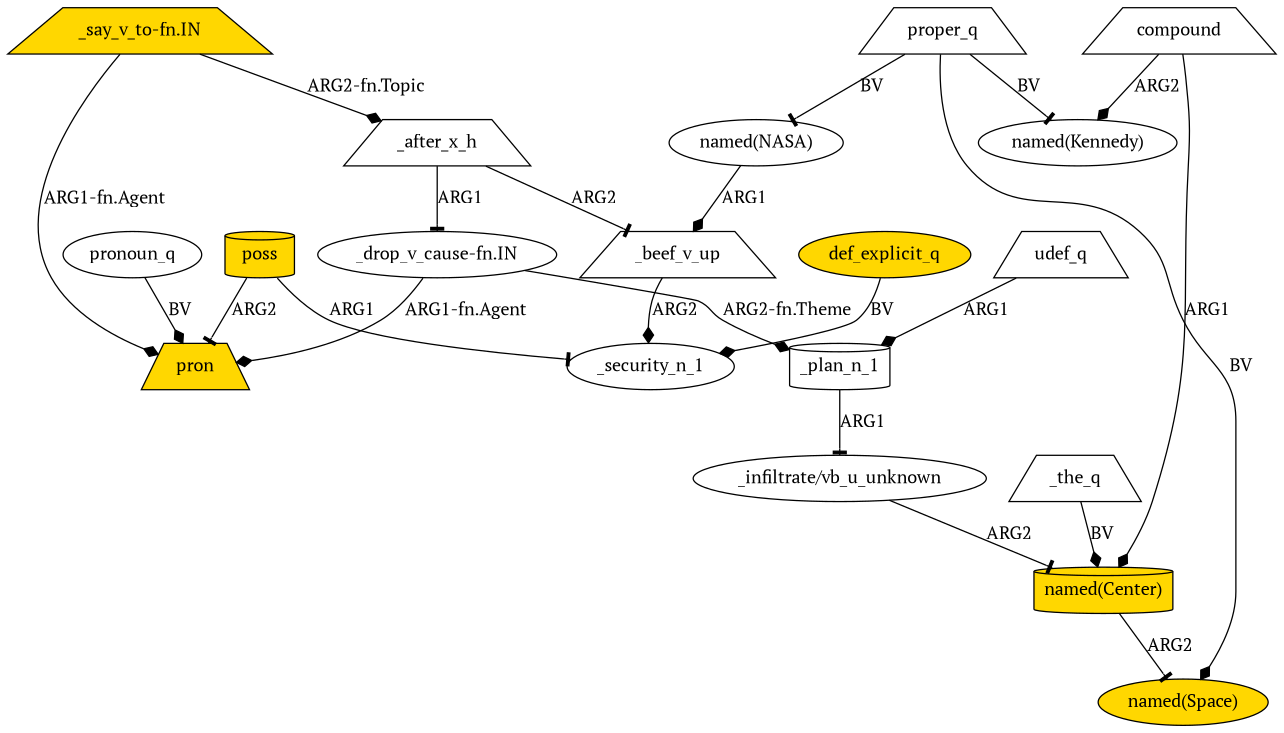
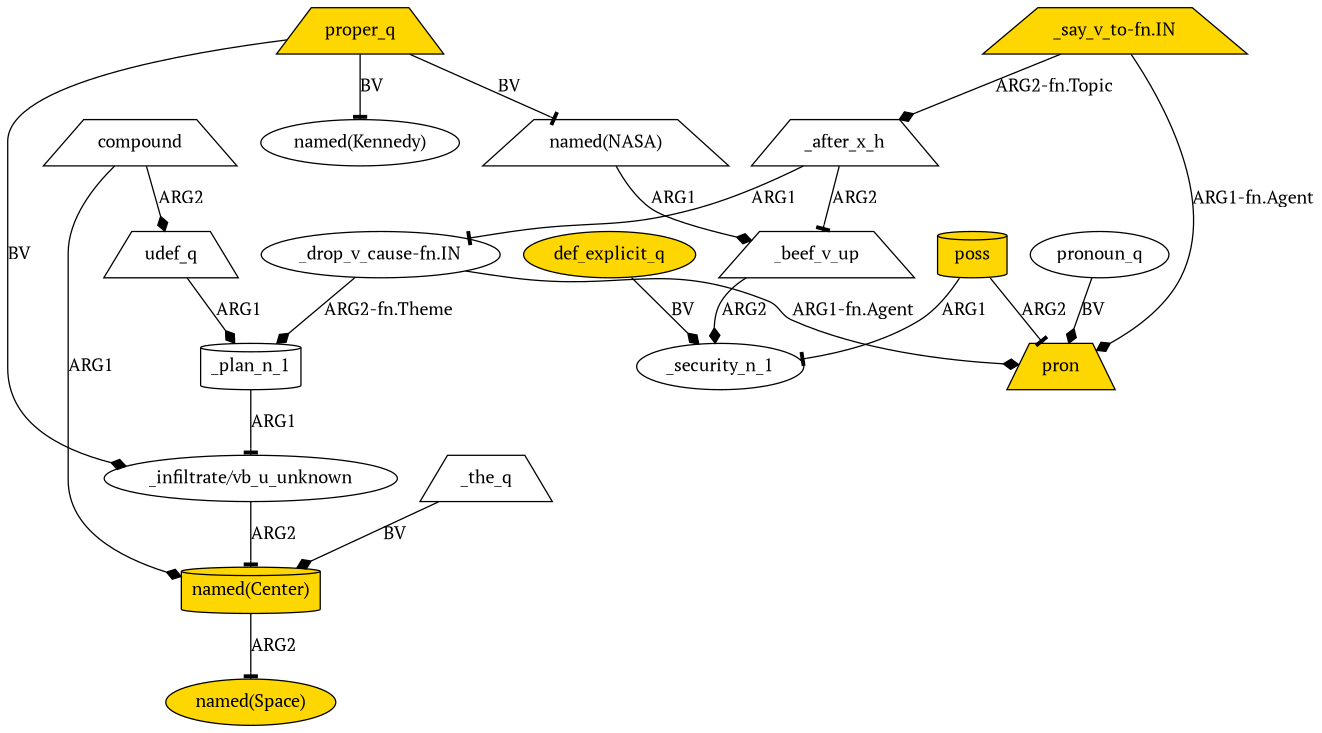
(943, 31) -> (360, 31)
(1134, 81) -> (154, 191)
(756, 143) -> (606, 143)
(1175, 302) -> (8, 176)
